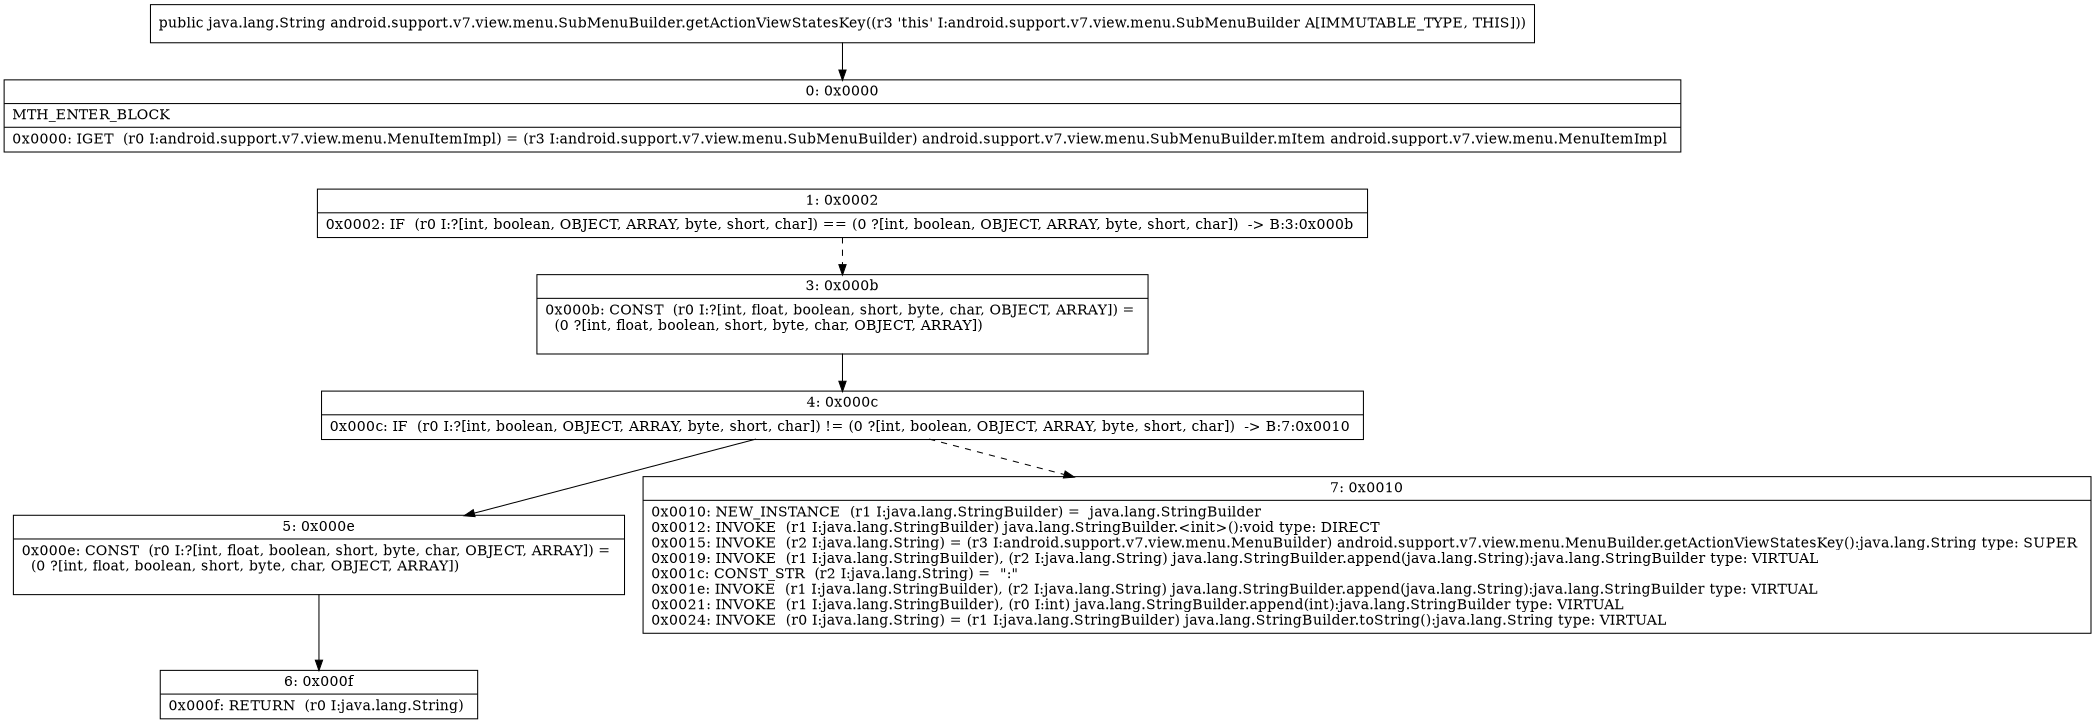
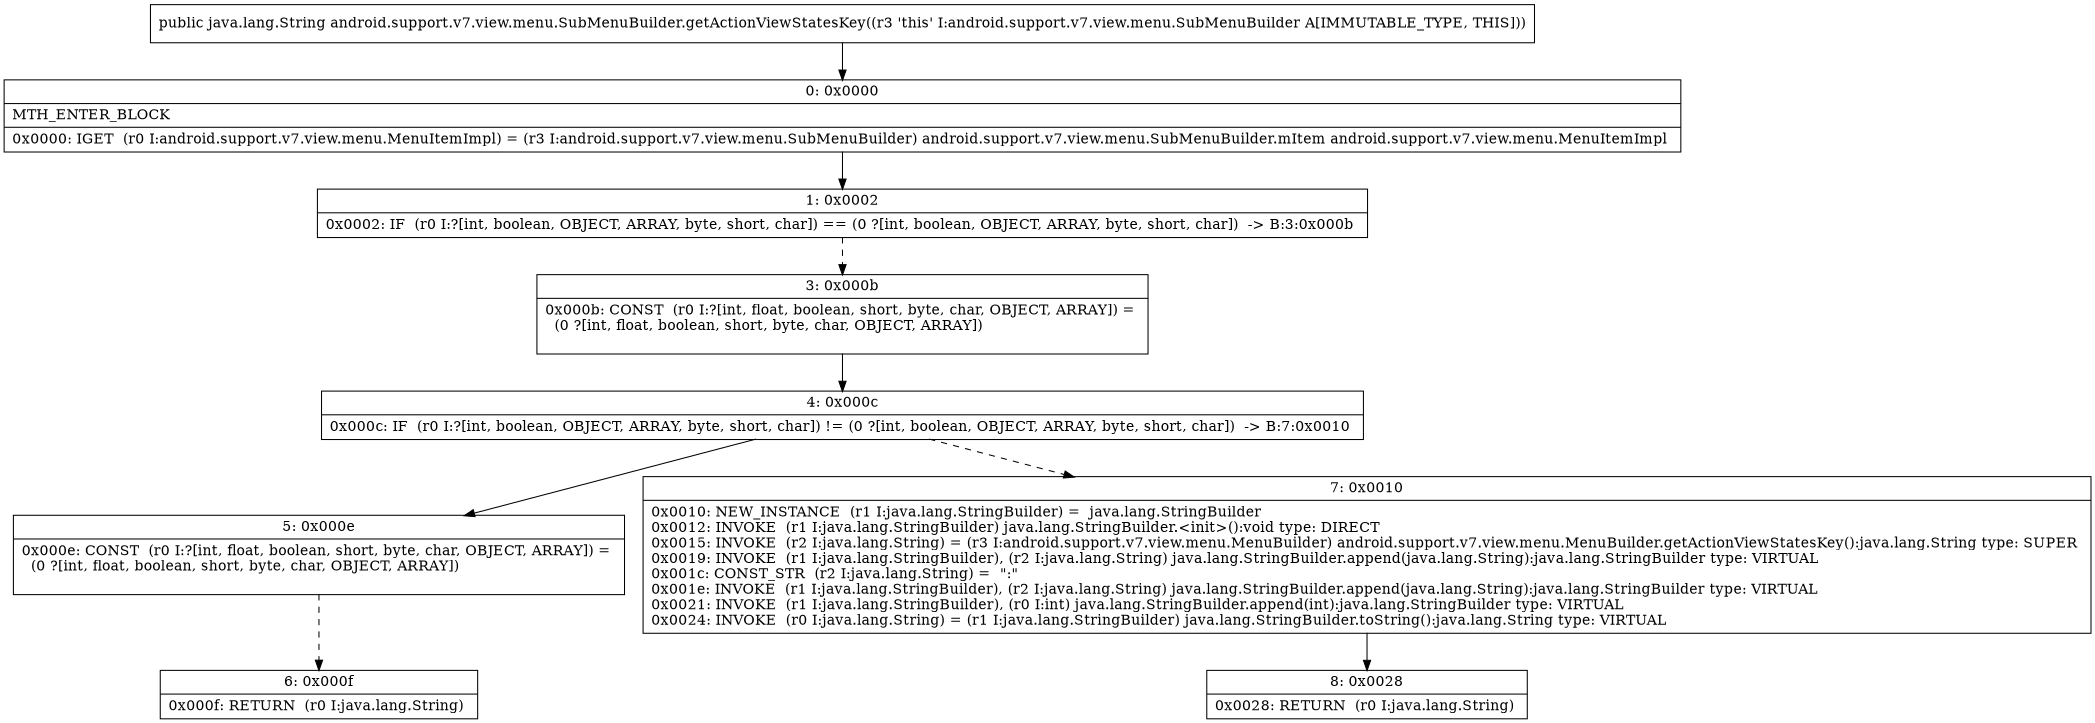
none -> (842, 165)
(319, 627) -> (319, 627)
none -> (1367, 695)
